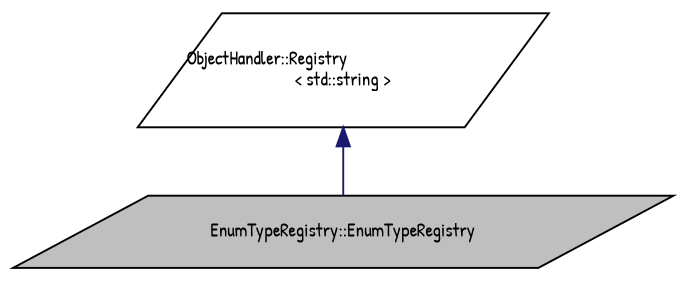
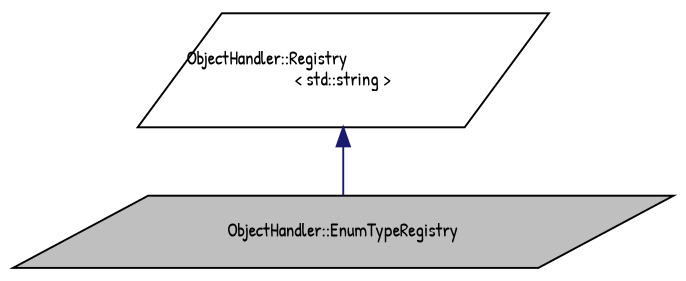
(343, 232) -> (343, 232)
